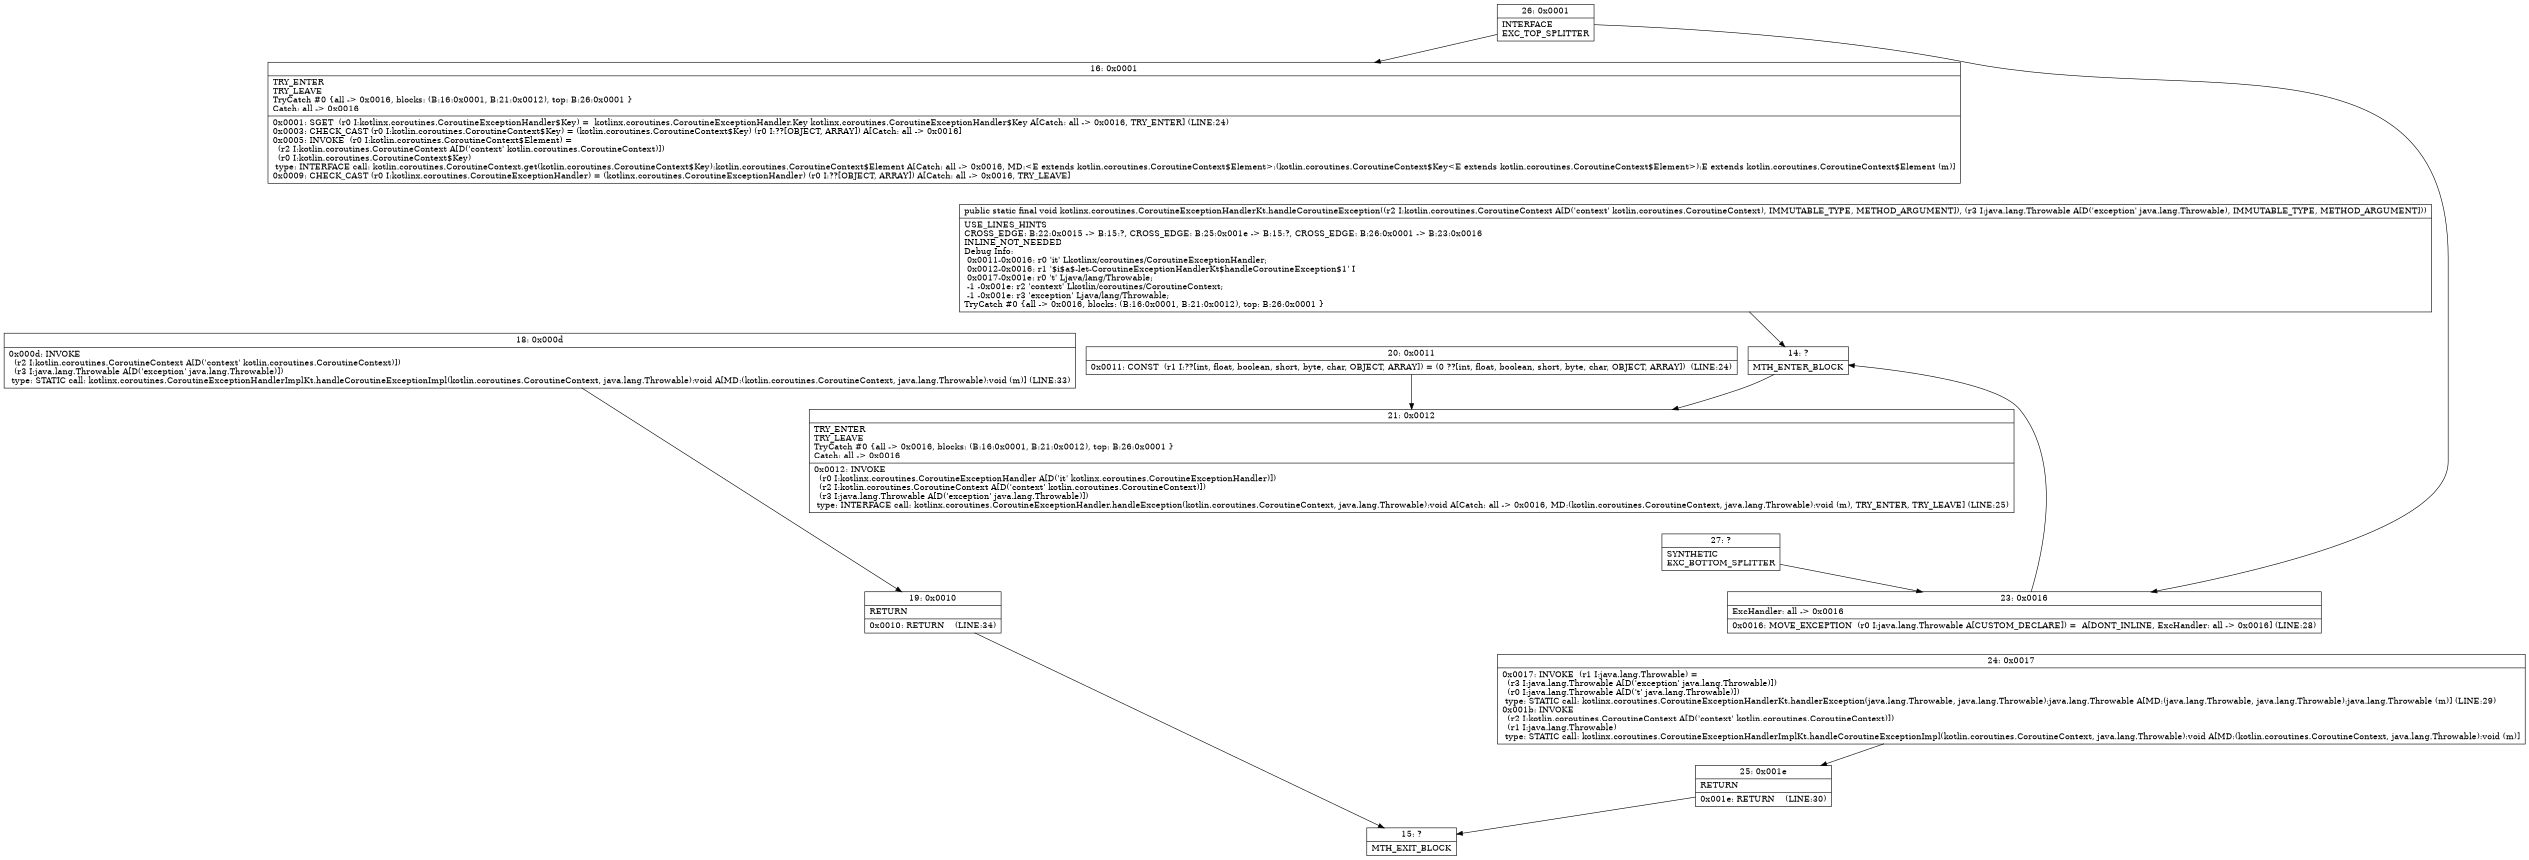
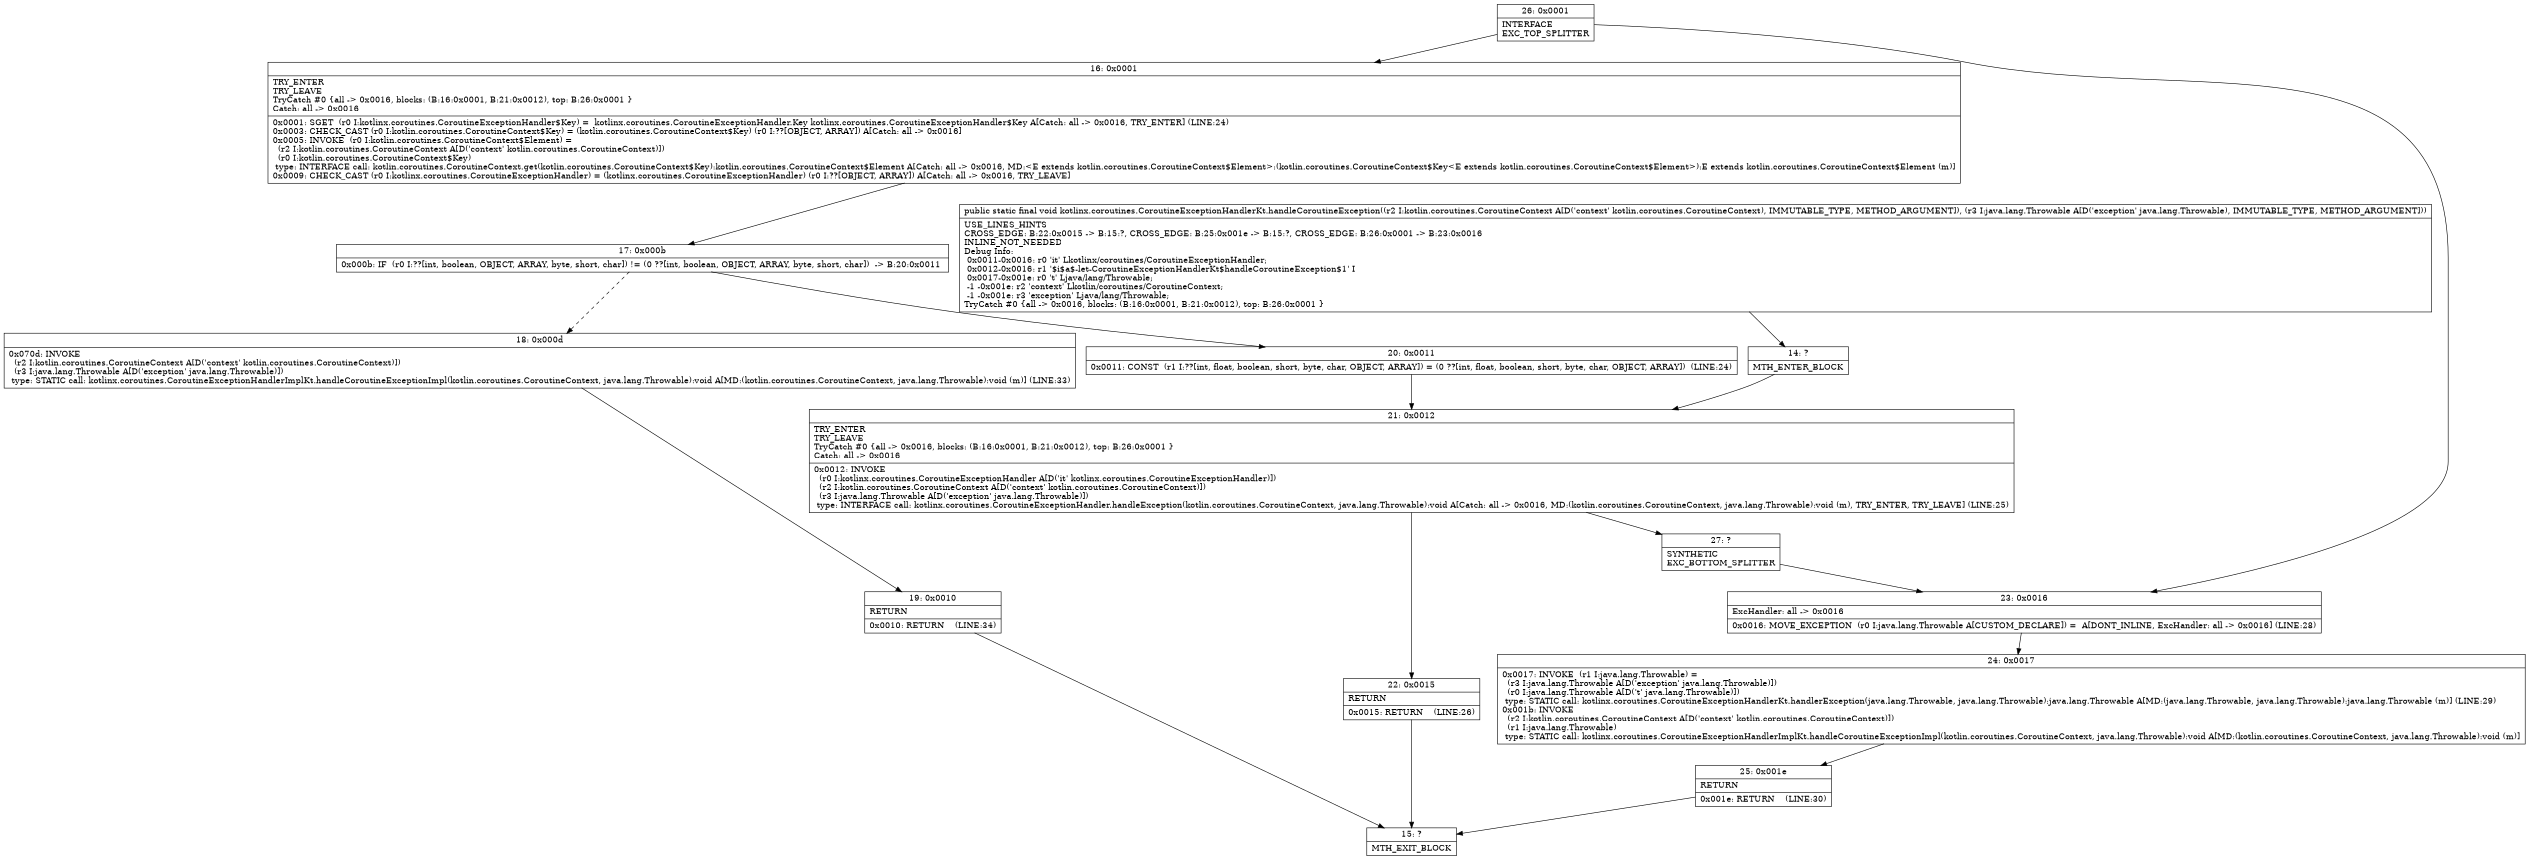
none -> (643, 258)
(48, 354) -> (48, 354)
(2024, 416) -> (2020, 641)
none -> (1621, 523)
none -> (1412, 699)
